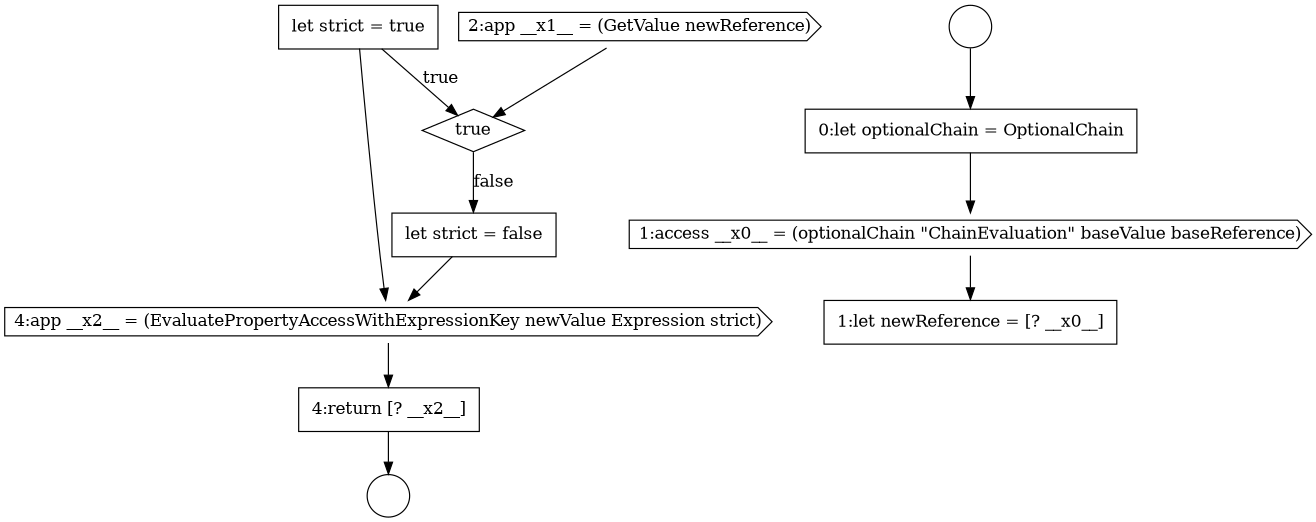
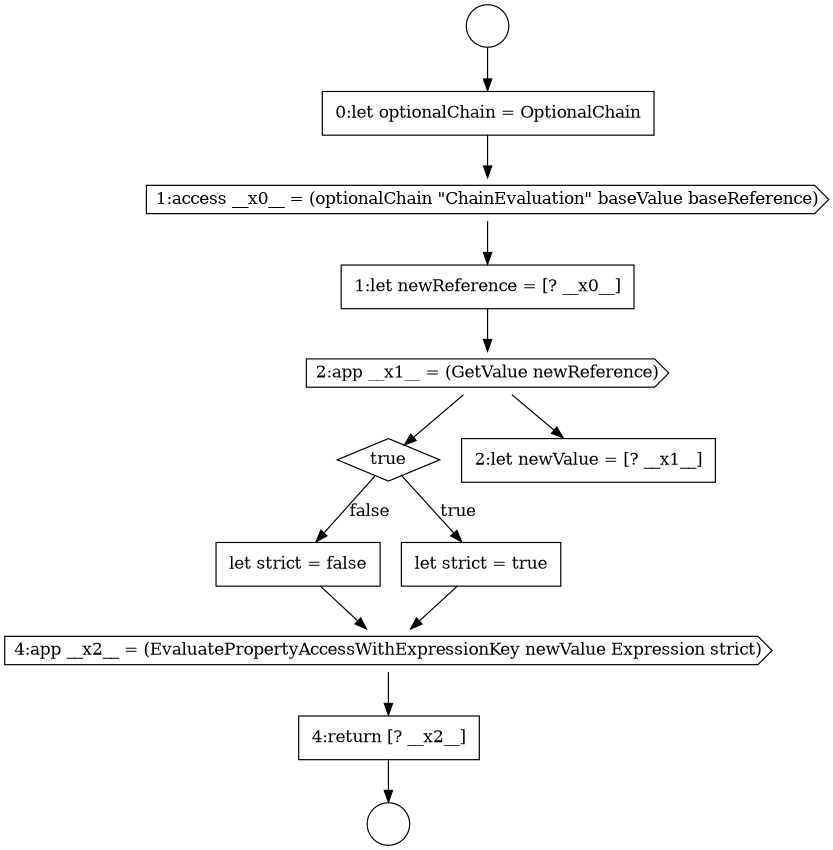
(415, 78) -> (428, 505)
none -> (488, 324)
none -> (588, 460)
